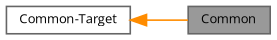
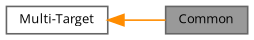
(68, 20) -> (57, 20)
